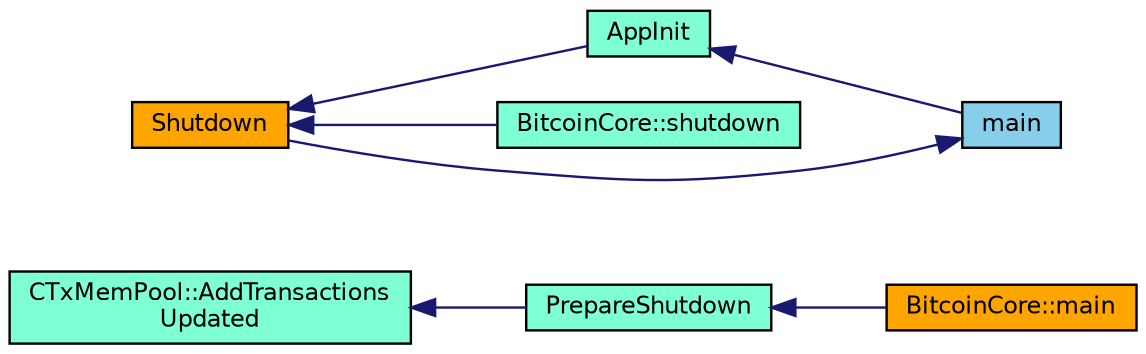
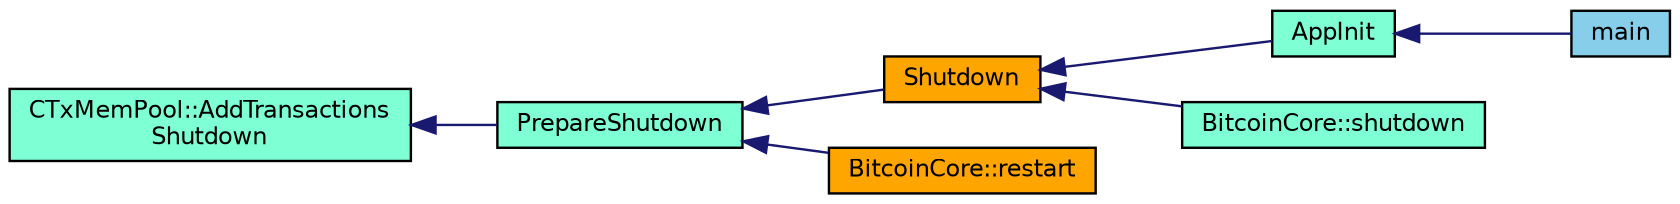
(613, 179) -> (826, 97)
(210, 308) -> (210, 125)
(1012, 308) -> (962, 171)
